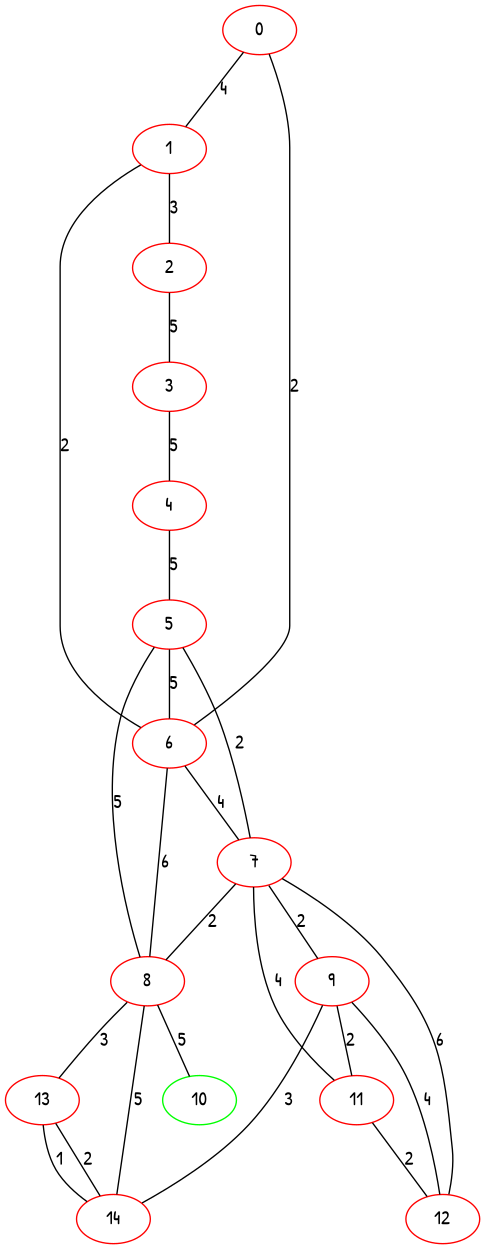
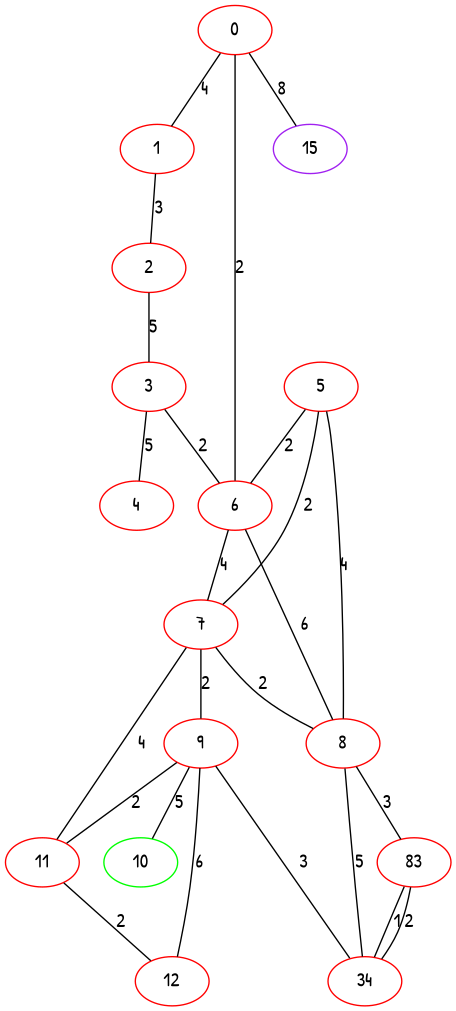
none -> (310, 149)
(60, 446) -> (192, 446)
(169, 565) -> none
(174, 684) -> (289, 446)
(118, 803) -> (344, 565)
(418, 1009) -> none
(174, 1041) -> (171, 803)
(42, 1100) -> (414, 862)
(428, 1100) -> (200, 862)
(113, 1219) -> (365, 981)
